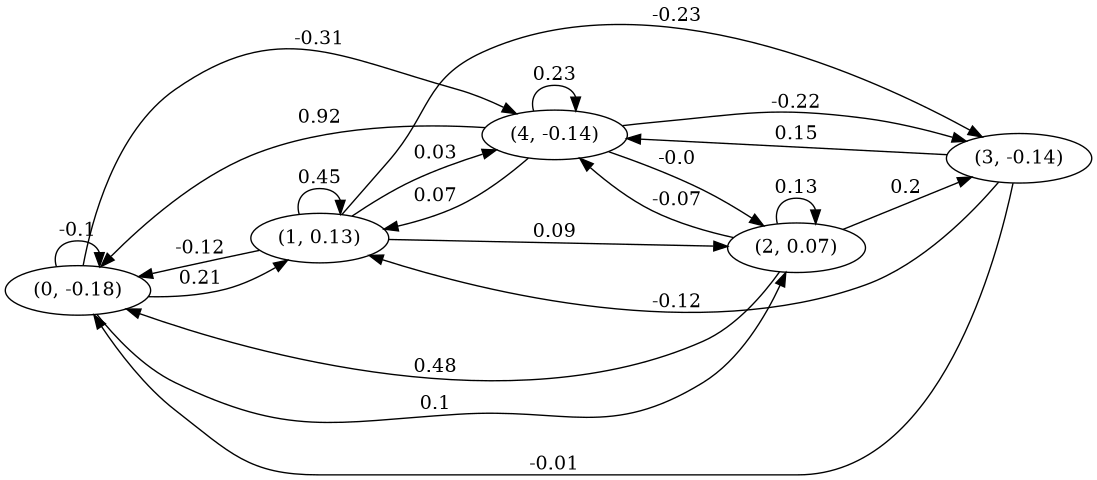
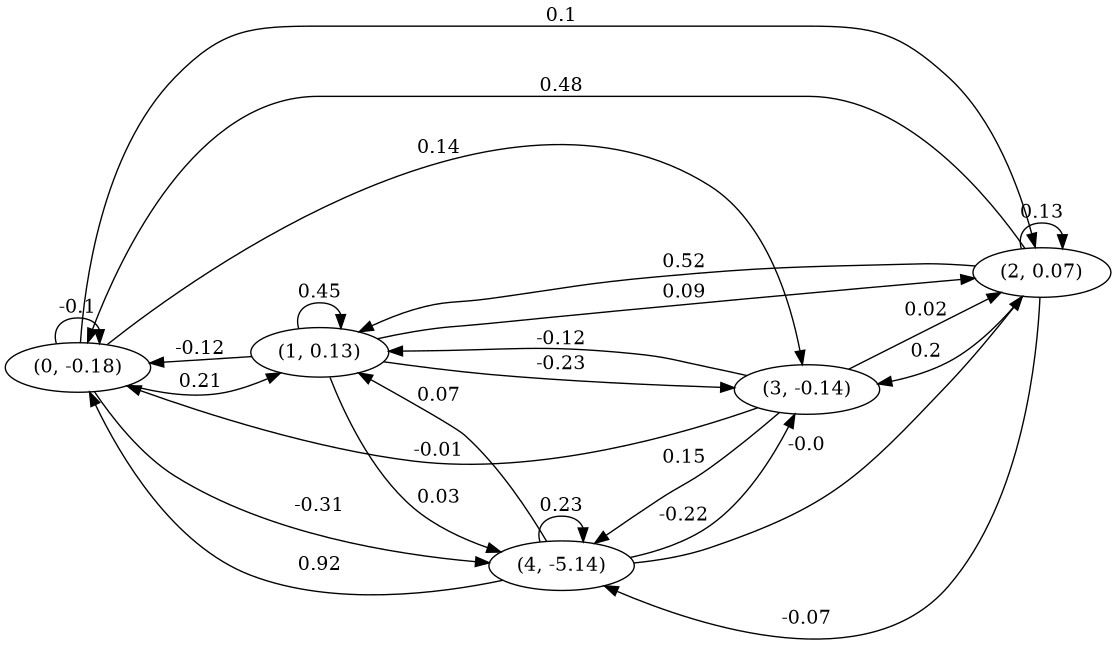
(555, 135) -> (562, 566)
none -> (484, 154)
none -> (671, 276)
none -> (919, 334)
